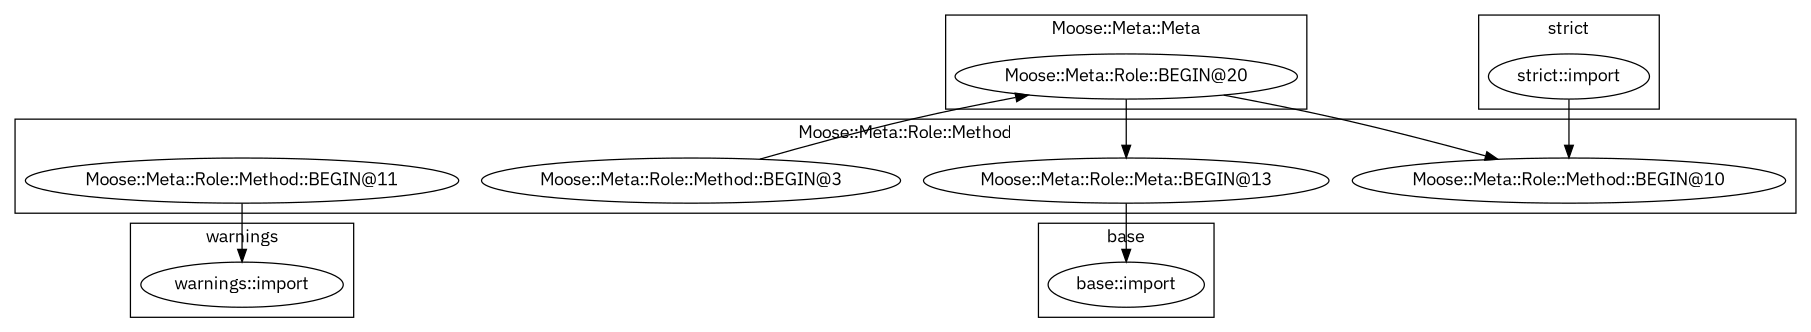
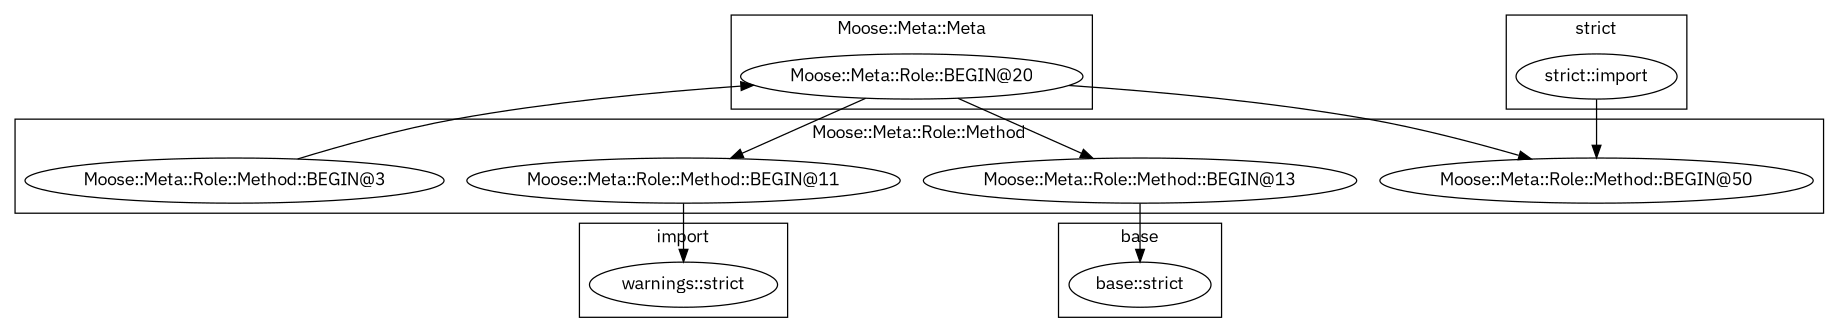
none -> (801, 127)
(1126, 181) -> (1140, 181)
(1569, 181) -> (1597, 181)
(242, 238) -> (684, 238)
(242, 285) -> (684, 285)
(1126, 285) -> (1140, 285)
